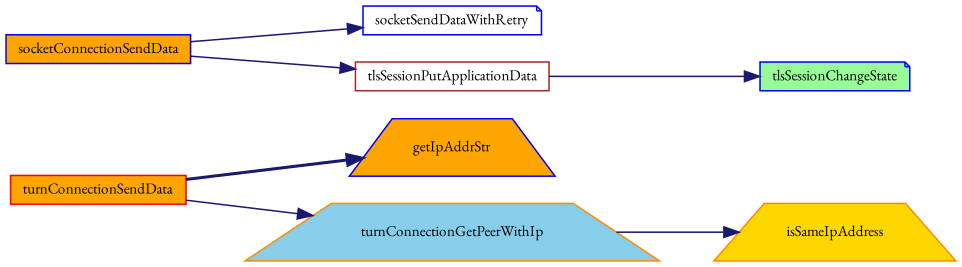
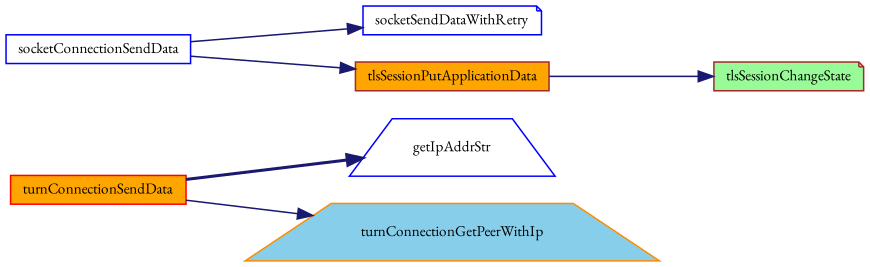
(98, 49) -> (98, 49)
(452, 76) -> (452, 76)
(835, 76) -> (789, 76)
(452, 147) -> (452, 147)
(835, 232) -> none
